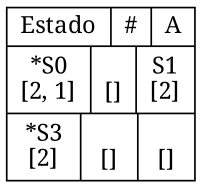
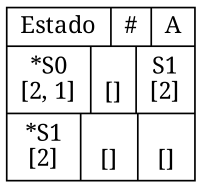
(44, 134) -> (44, 134)
